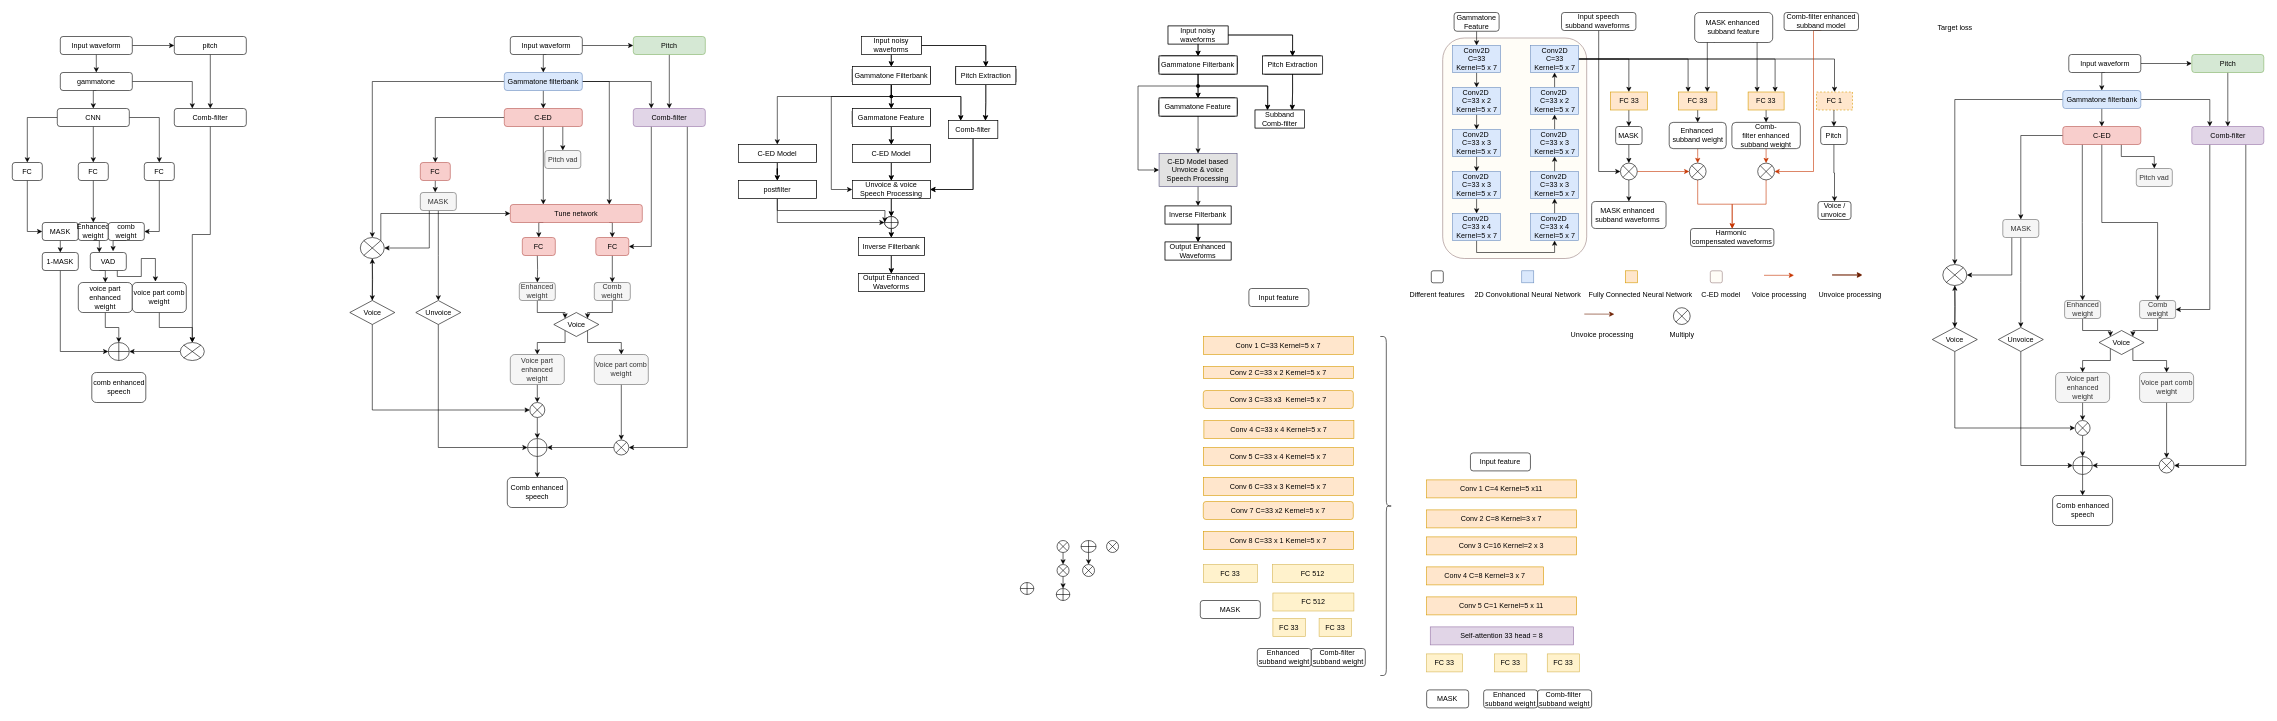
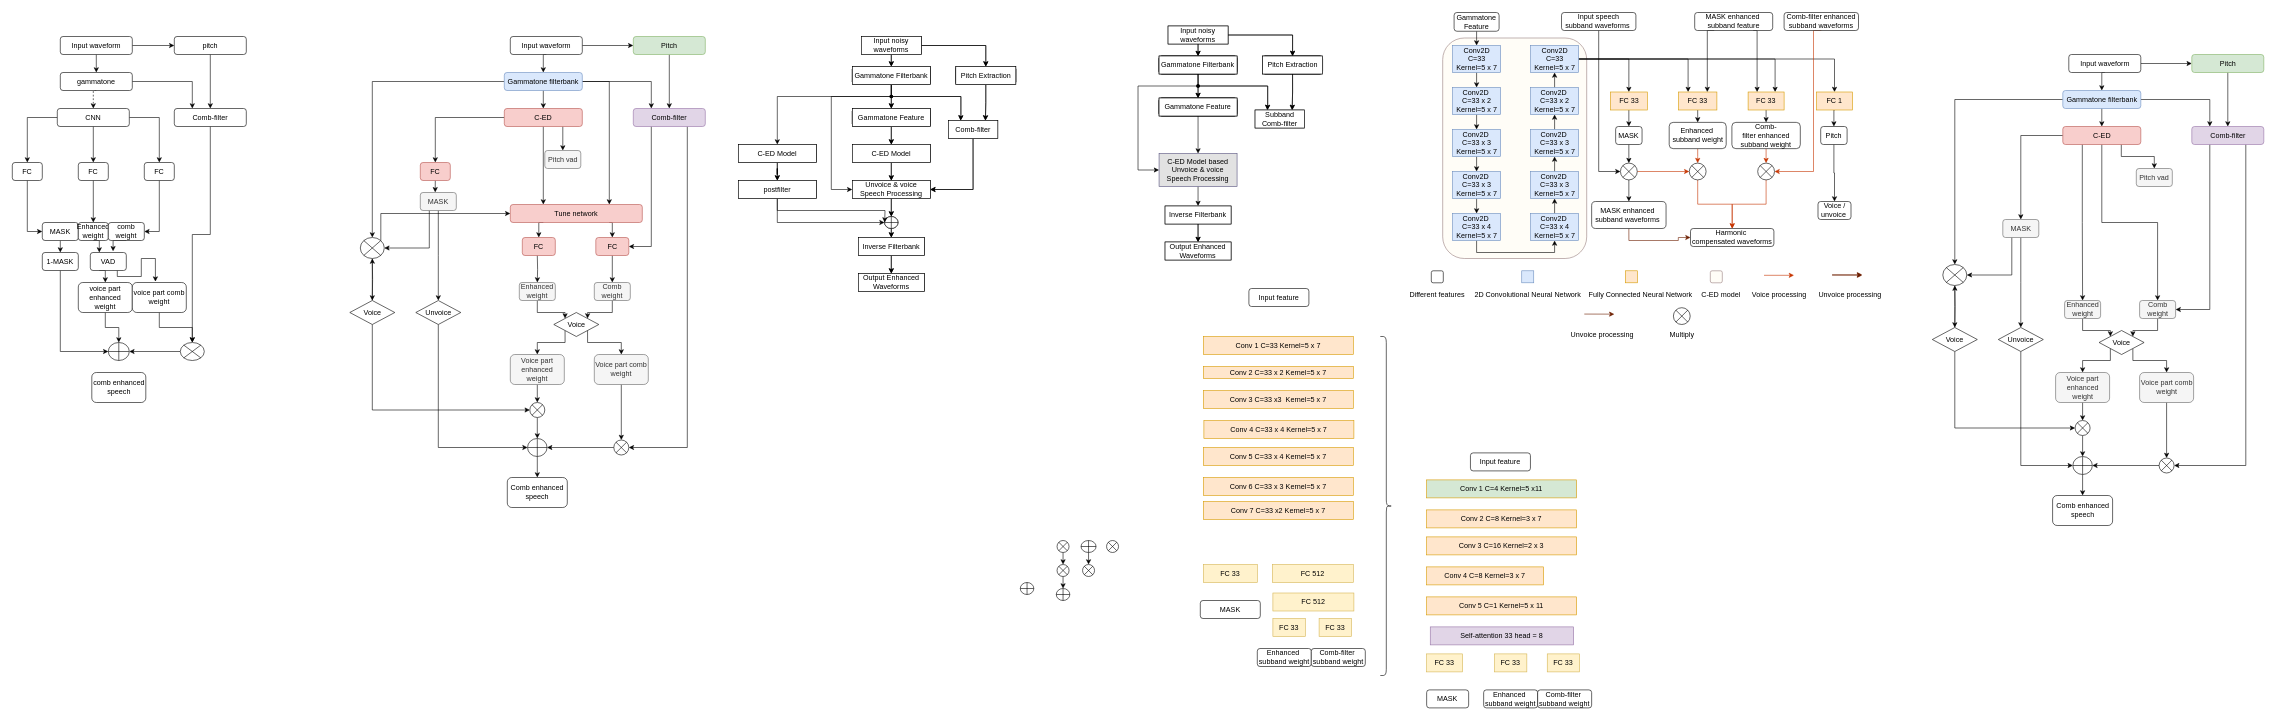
(1821, 21) -> (1821, 21)
(1734, 27) -> (1734, 21)
(1955, 27) -> none
(93, 97) -> (93, 97)
(1835, 101) -> (1835, 101)
none -> (1658, 240)
(1278, 399) -> (1278, 399)
(1502, 489) -> (1502, 489)
(1278, 510) -> (1278, 510)
(1278, 540) -> none
